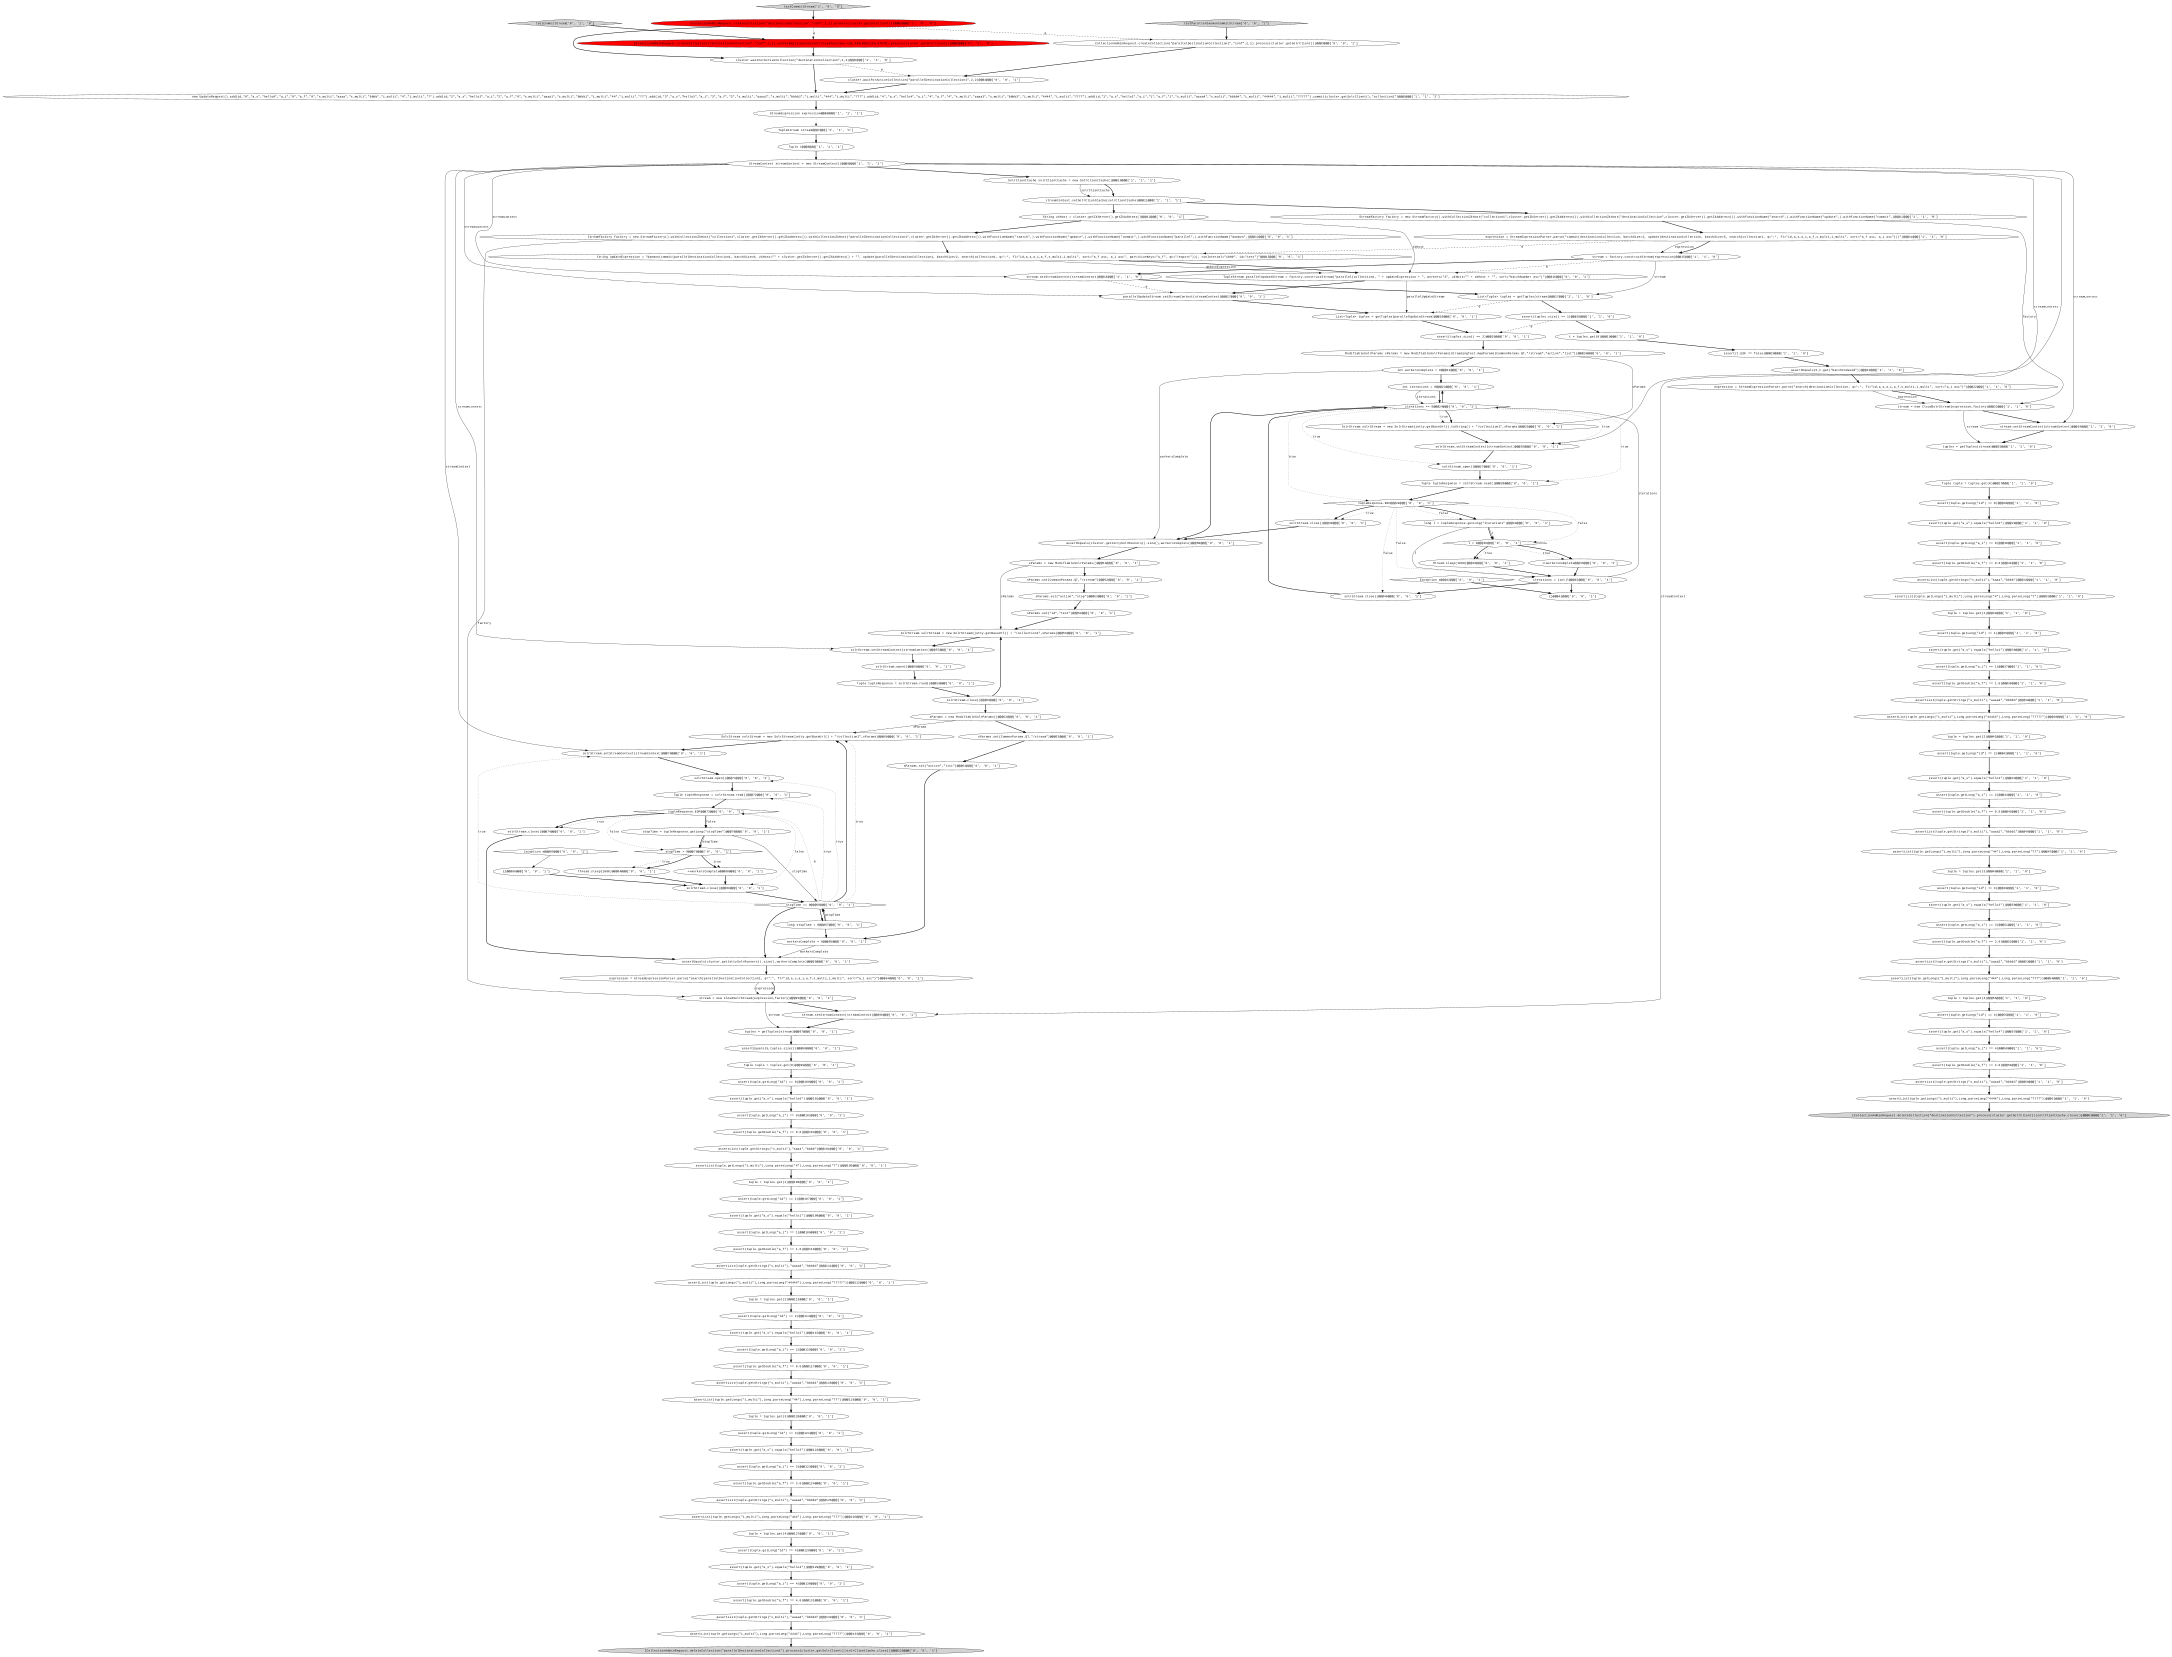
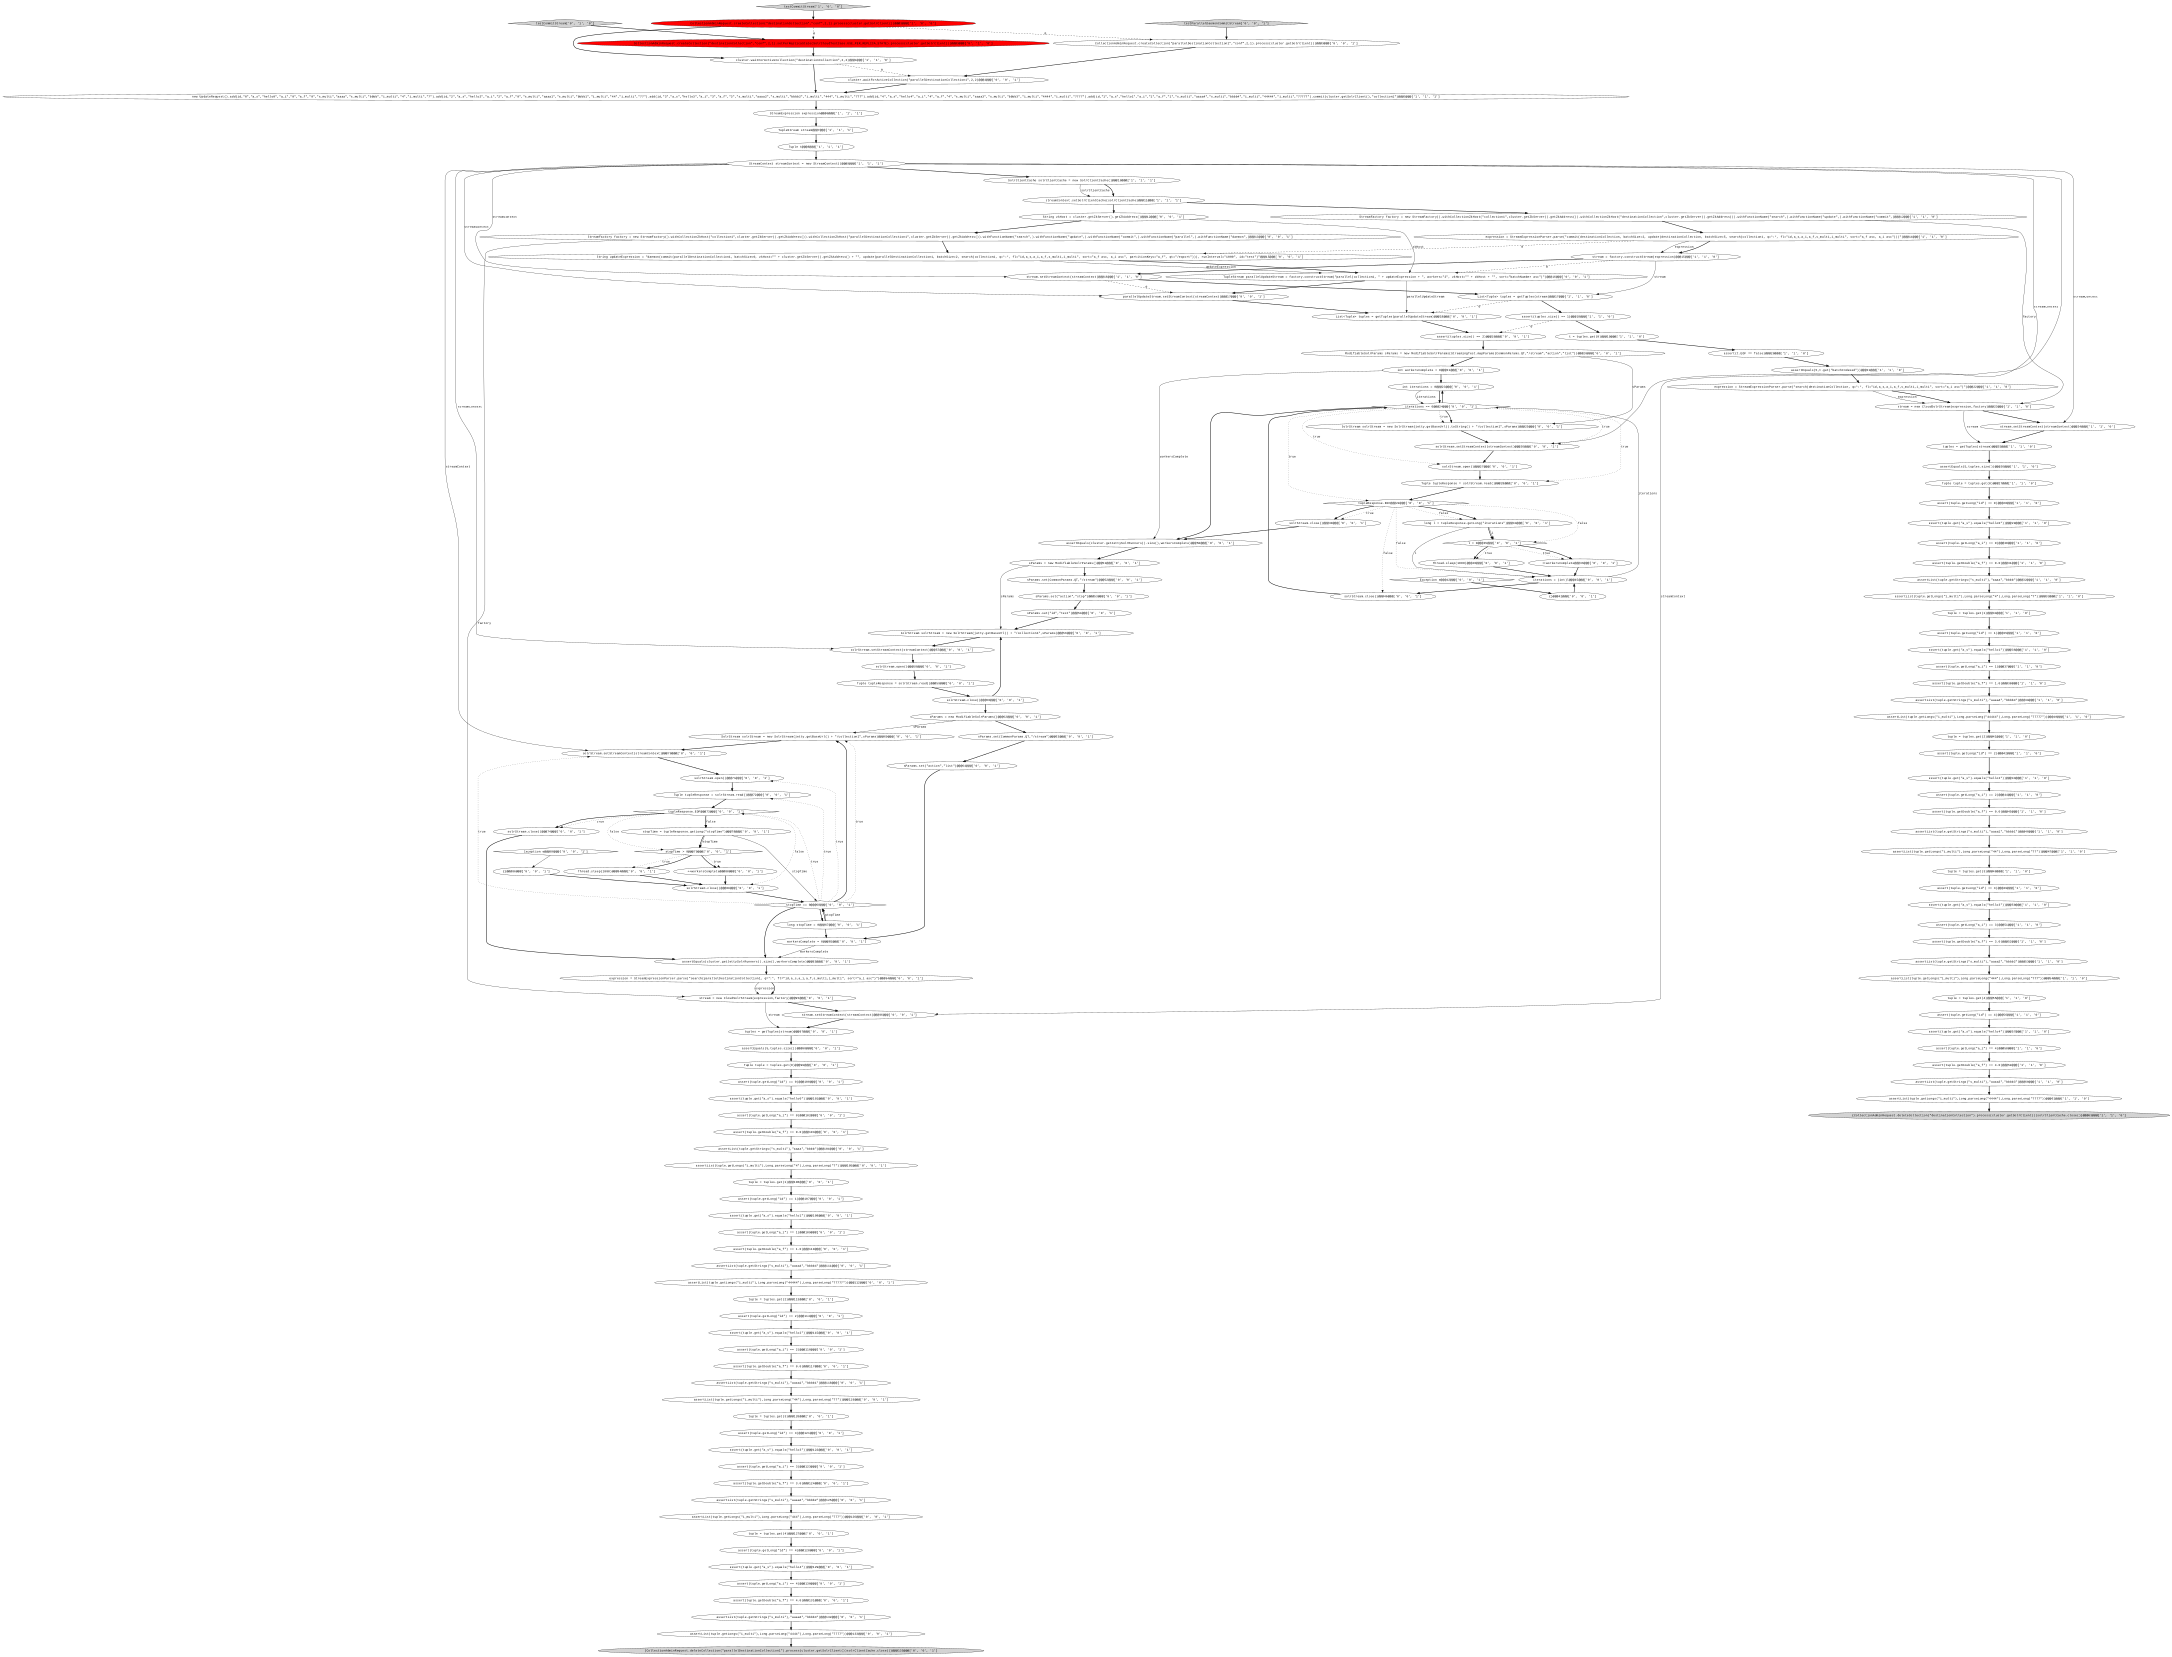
(816, 121) -> (816, 121)
none -> (1989, 467)
(1571, 587) -> (1574, 589)
(815, 862) -> (815, 862)
